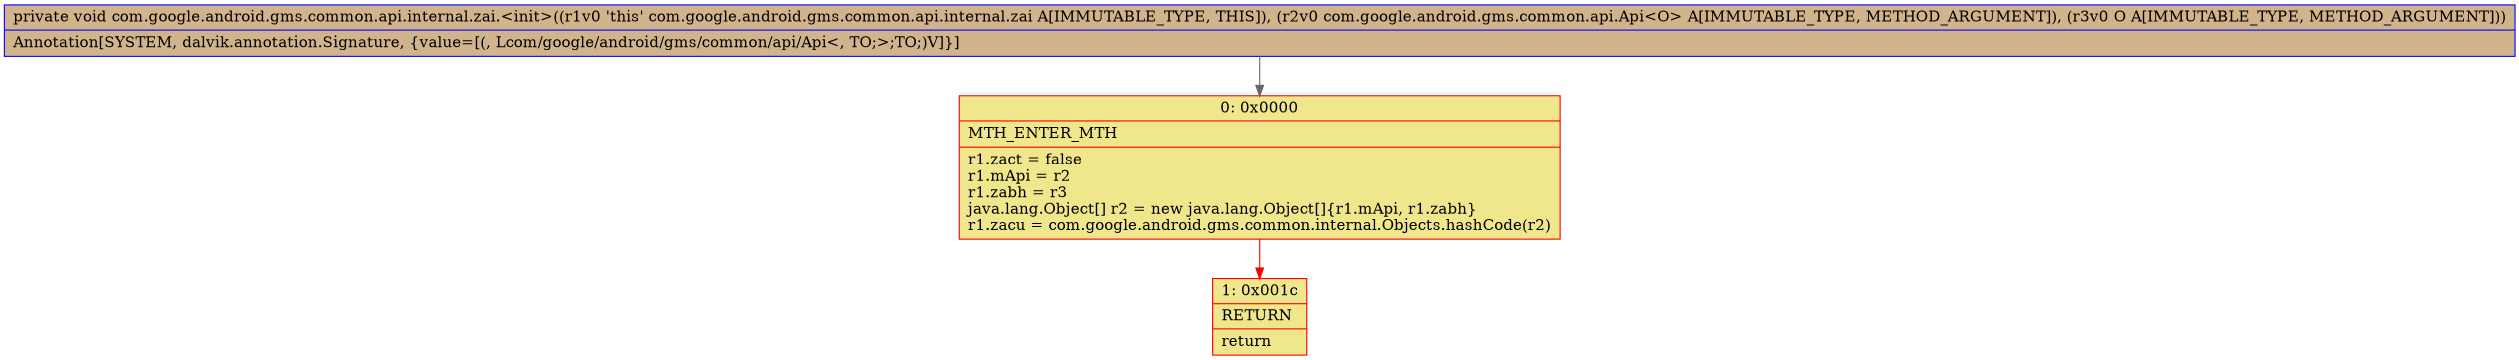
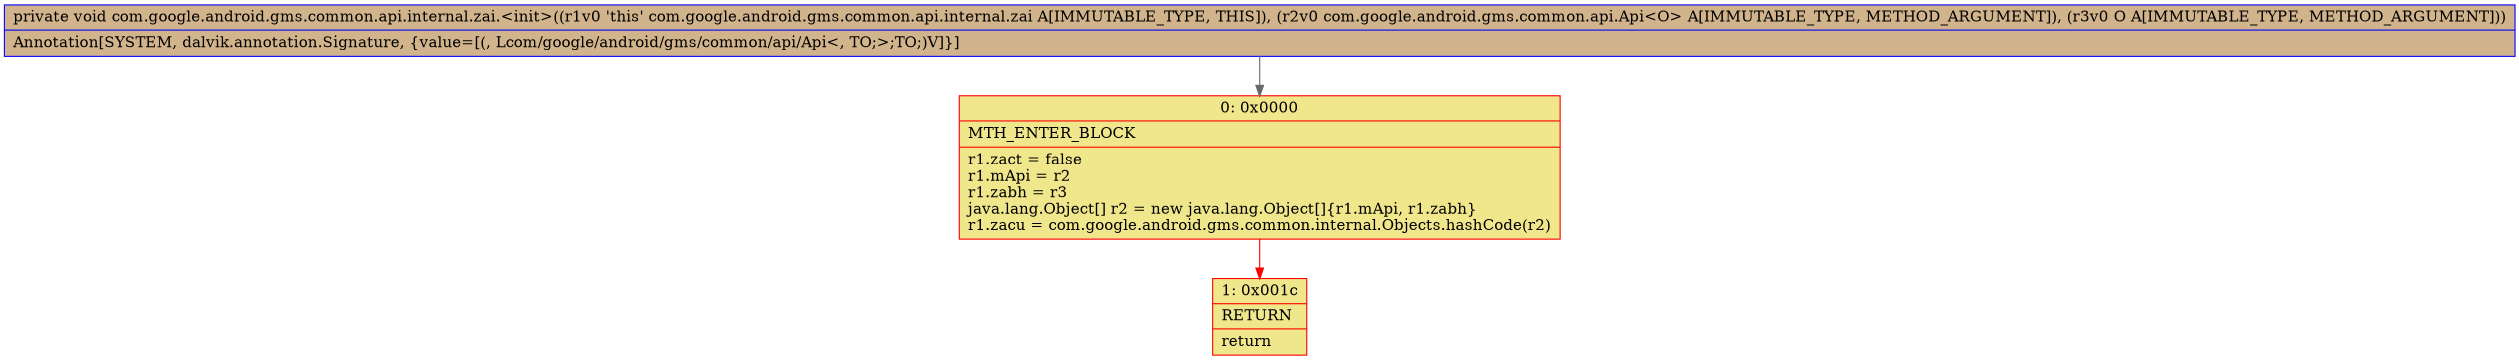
(1043, 134) -> (1052, 134)
